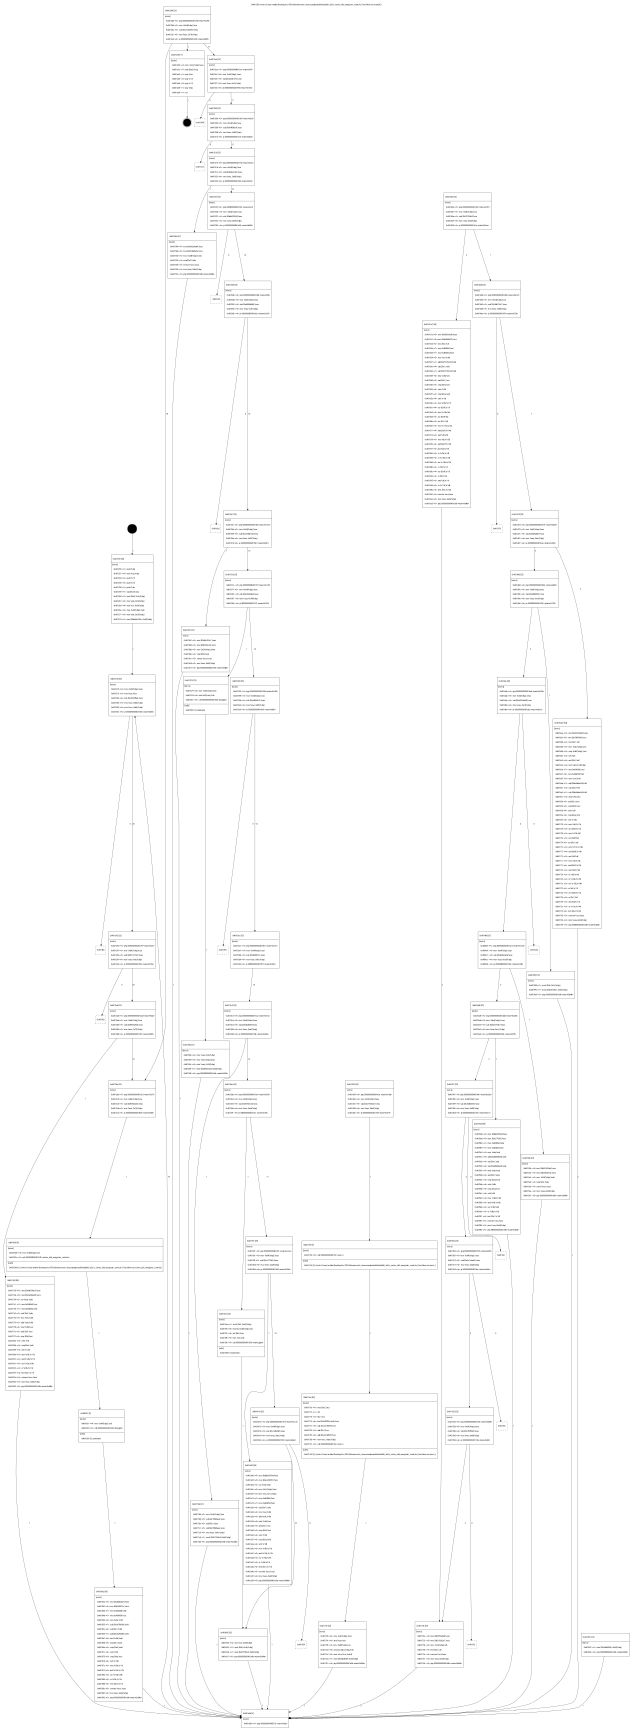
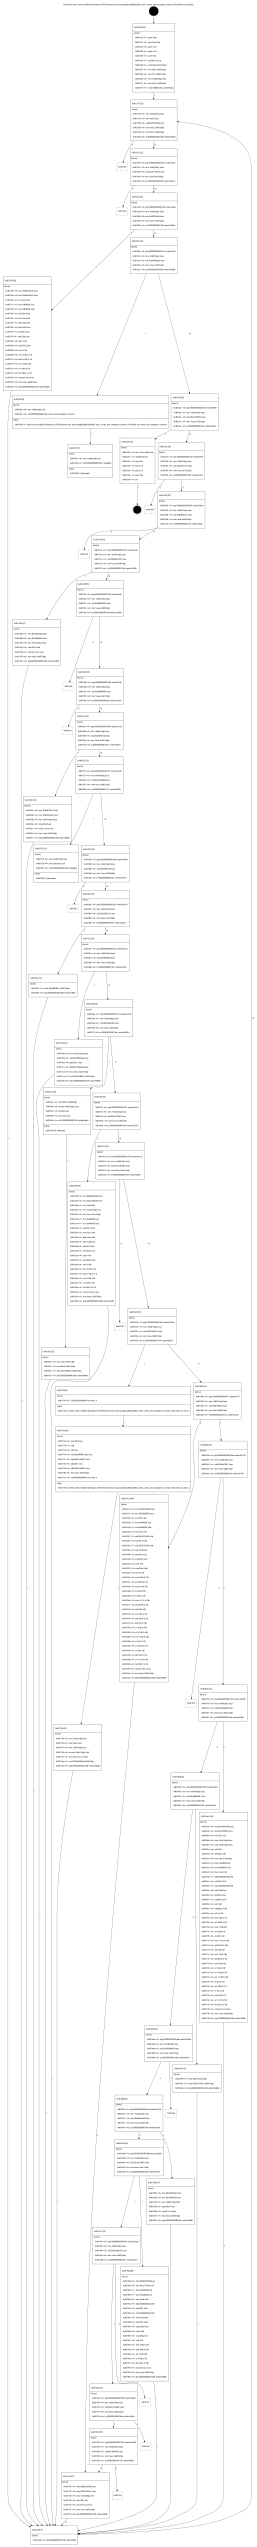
(166, 563) -> (174, 333)
none -> (71, 949)
(205, 1059) -> none
none -> (184, 1363)
(294, 1549) -> (136, 1243)
(119, 1645) -> none
